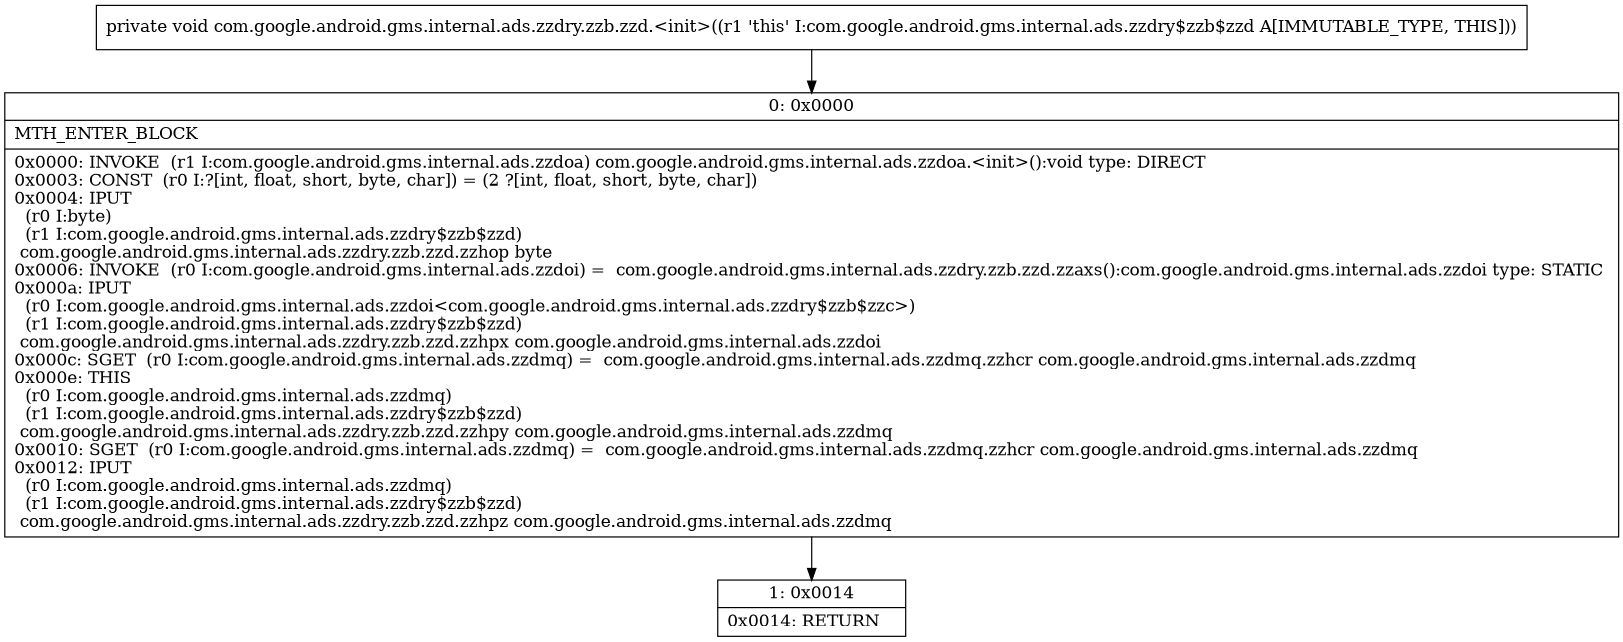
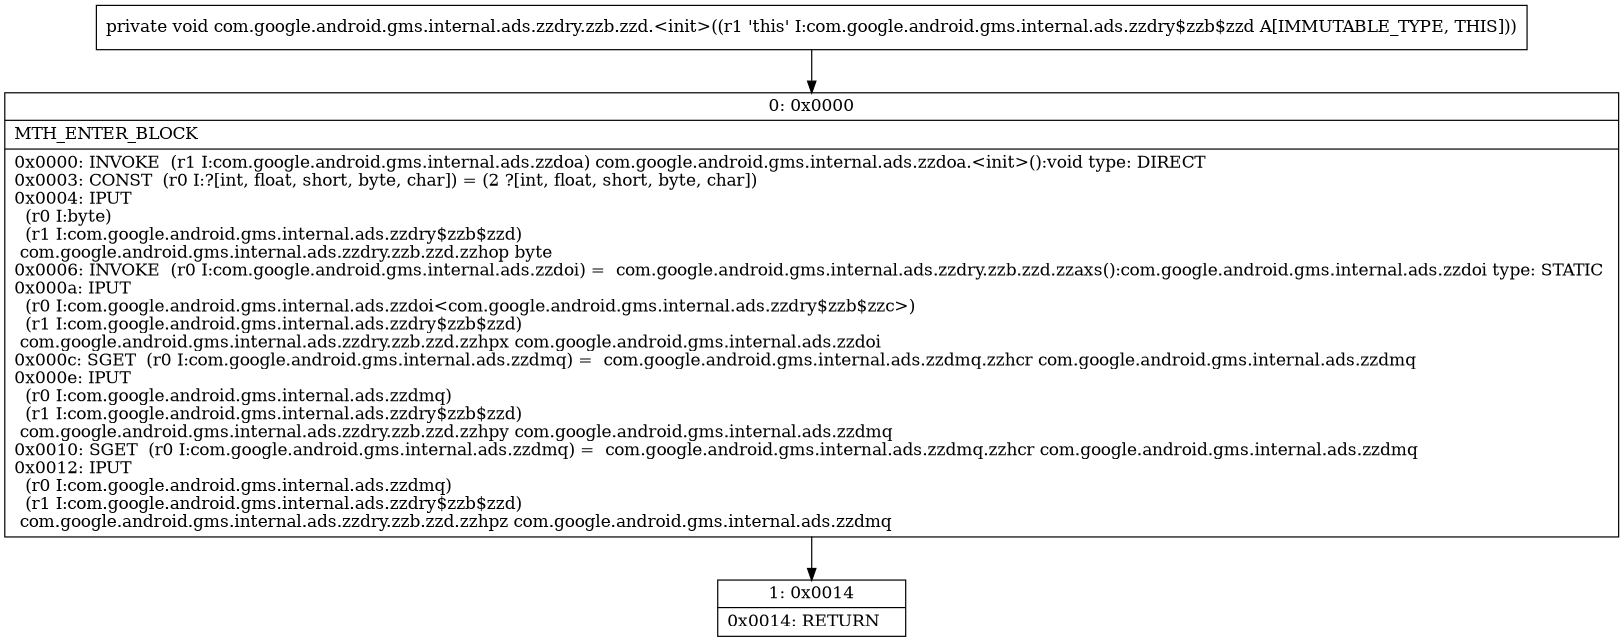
(78, 378) -> (78, 378)
